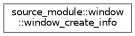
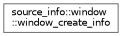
(68, 18) -> (61, 18)
